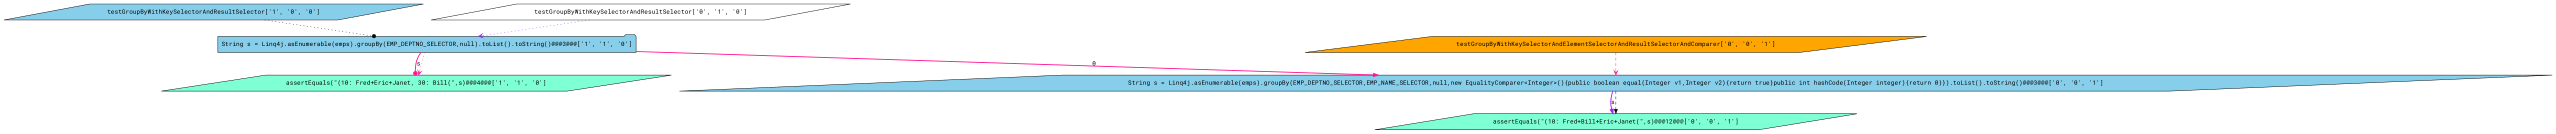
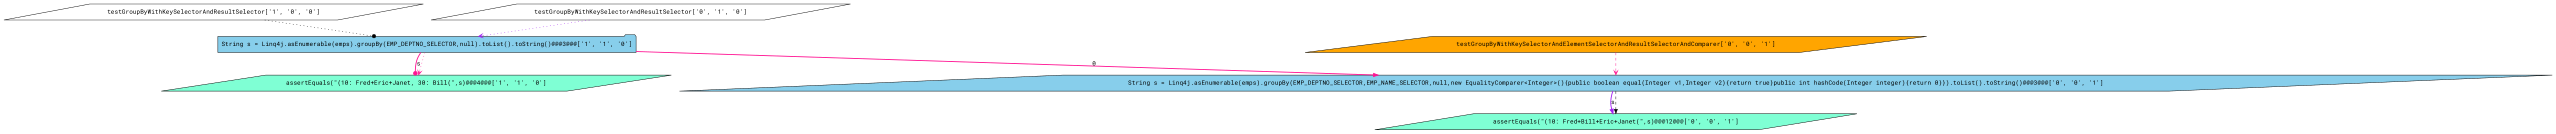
(214, 12) -> (214, 12)
